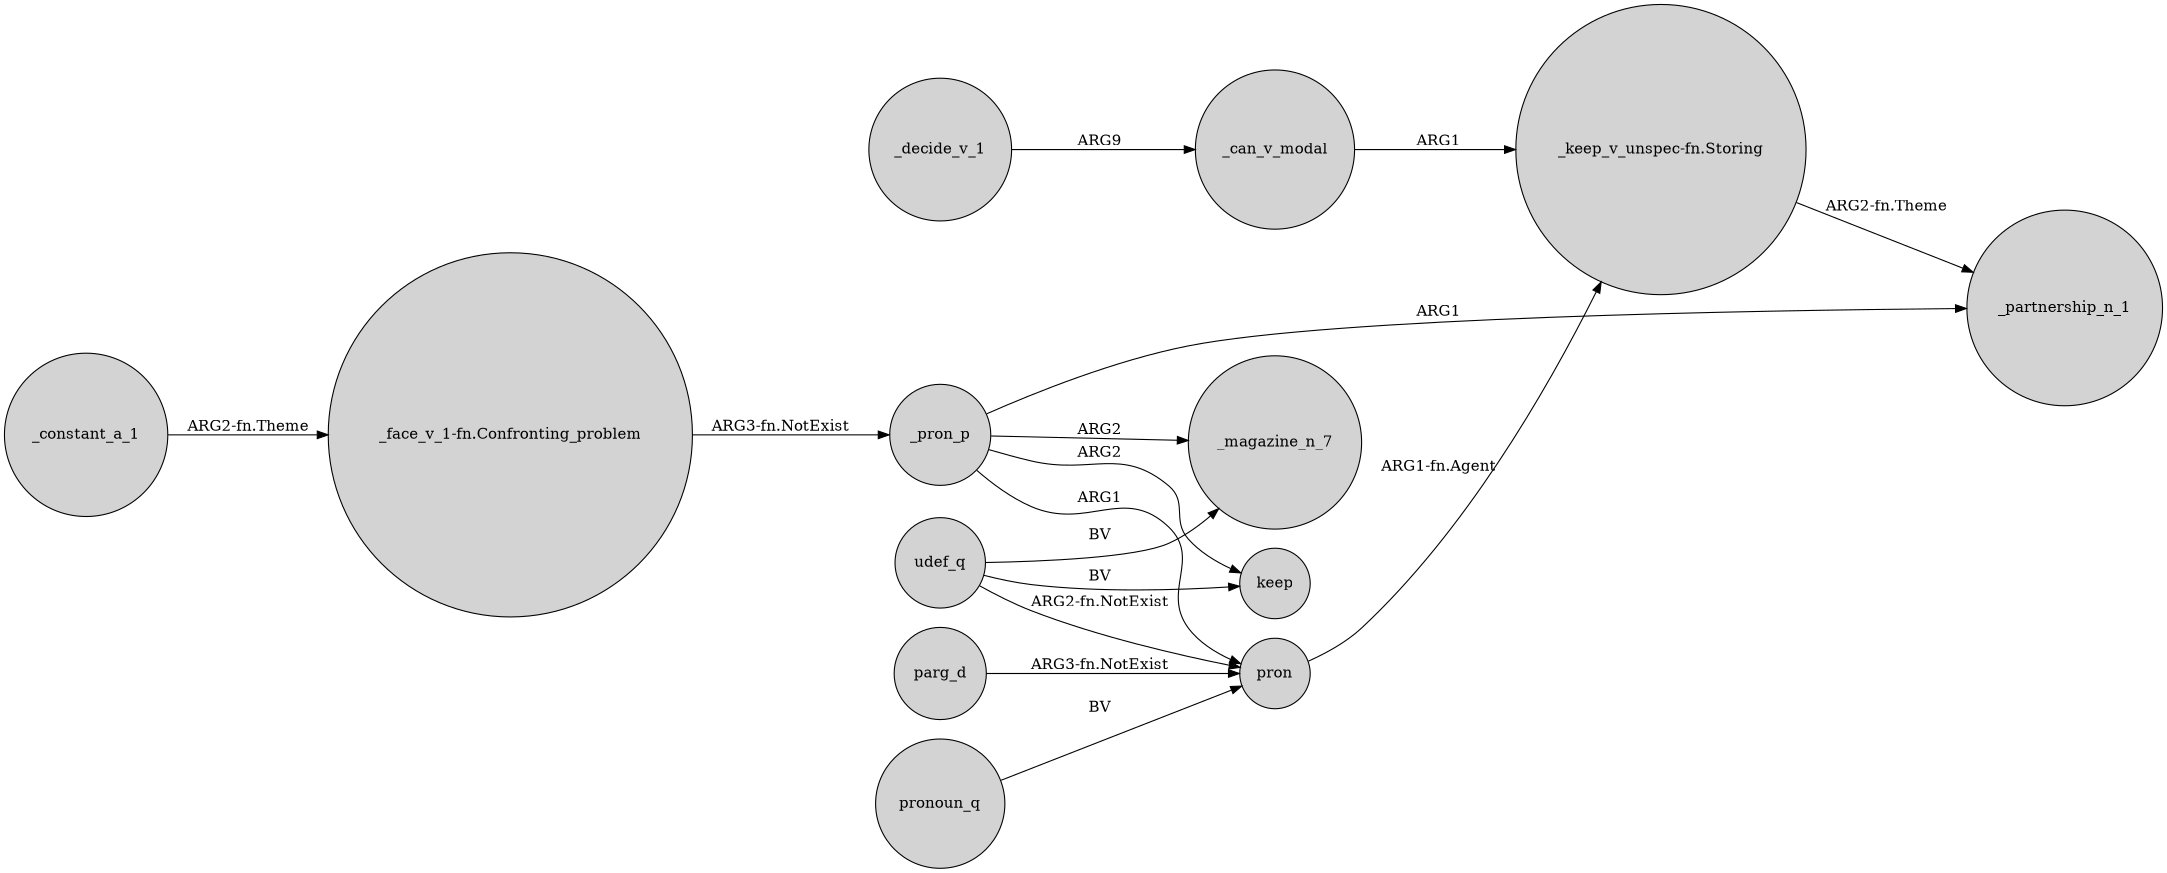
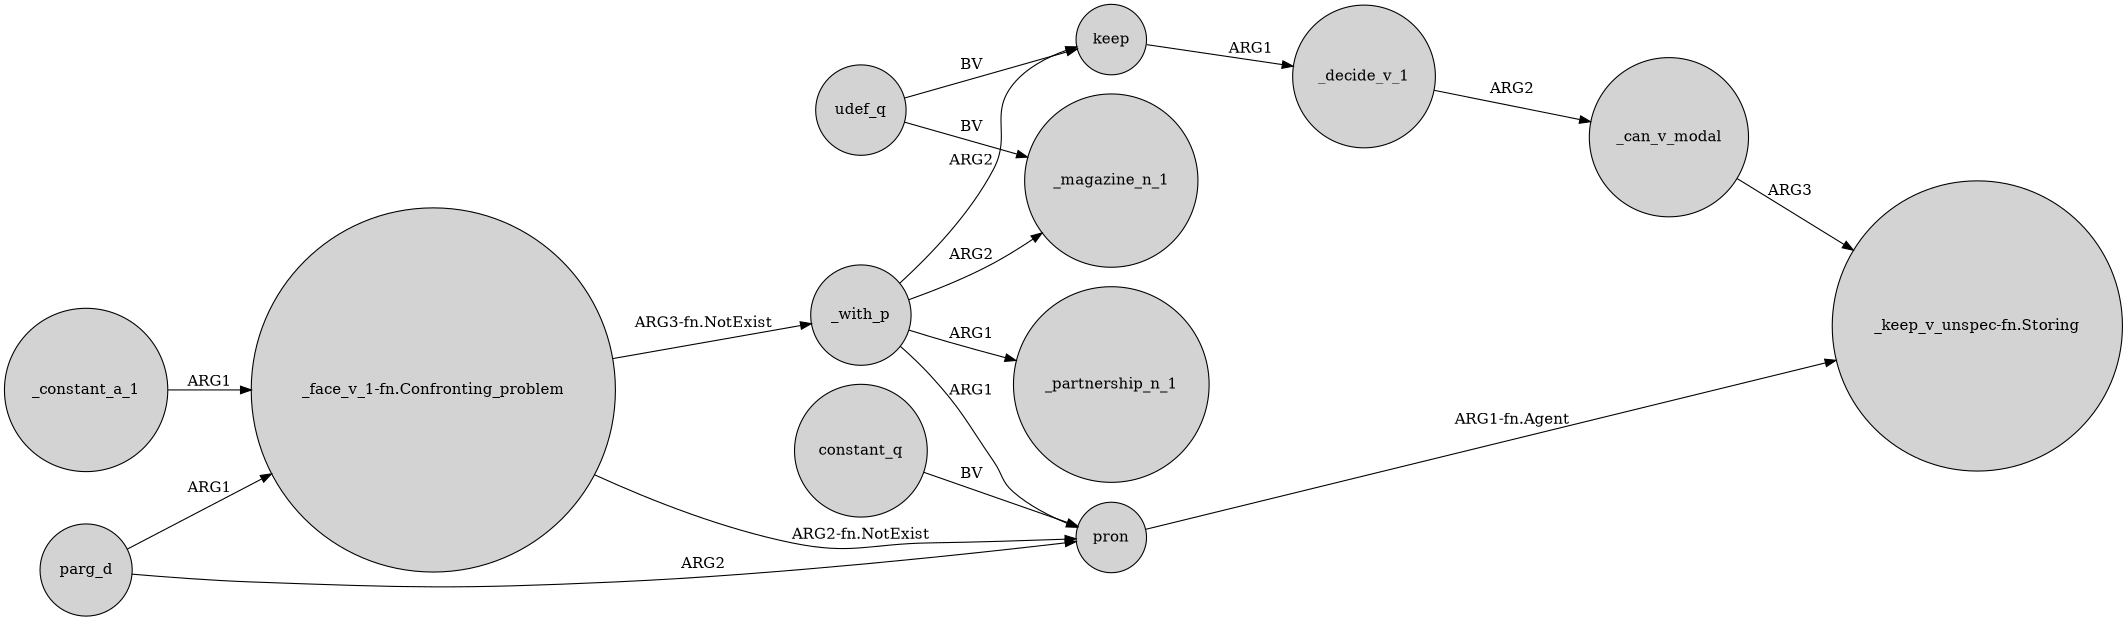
none -> (1214, 55)
(1100, 141) -> (1512, 89)
(1439, 141) -> (1790, 191)
(1880, 235) -> none
(248, 427) -> (210, 382)
(940, 435) -> (861, 315)
(1275, 442) -> (1111, 181)
none -> (194, 514)
(1102, 634) -> (824, 548)
(1100, 665) -> (704, 564)
(940, 804) -> (861, 451)
